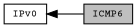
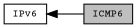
(25, 14) -> (25, 14)
